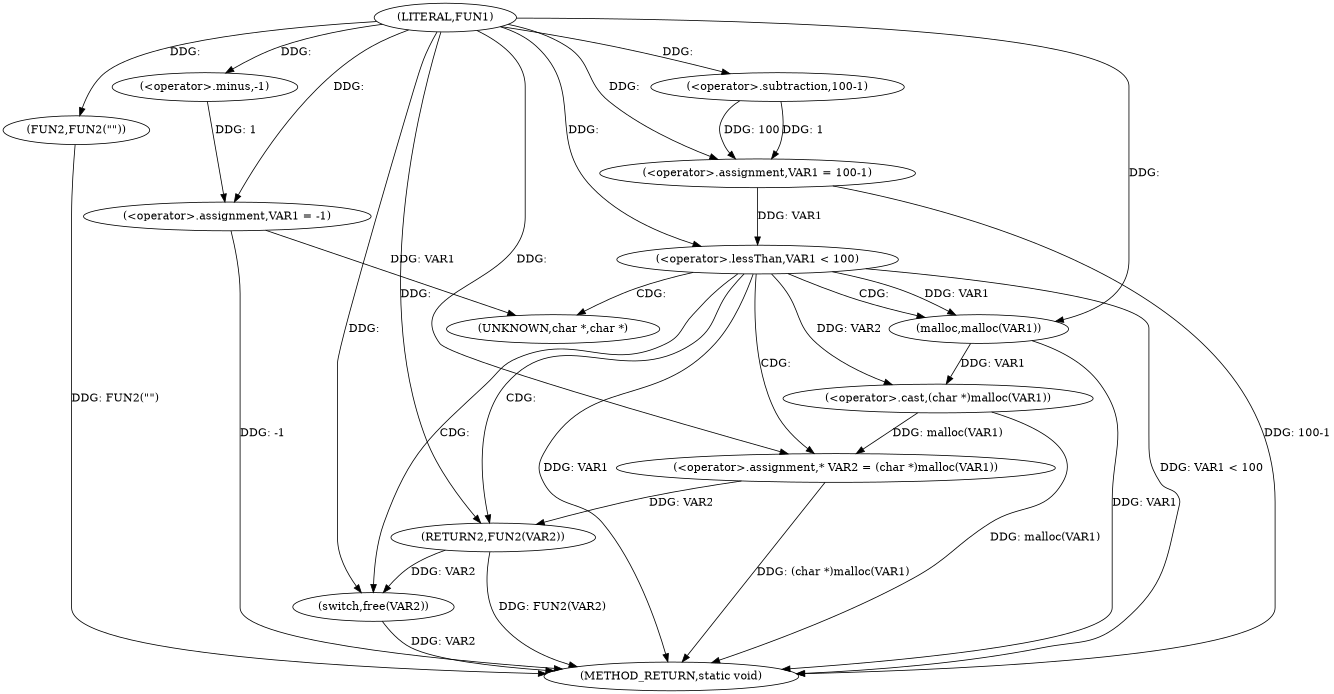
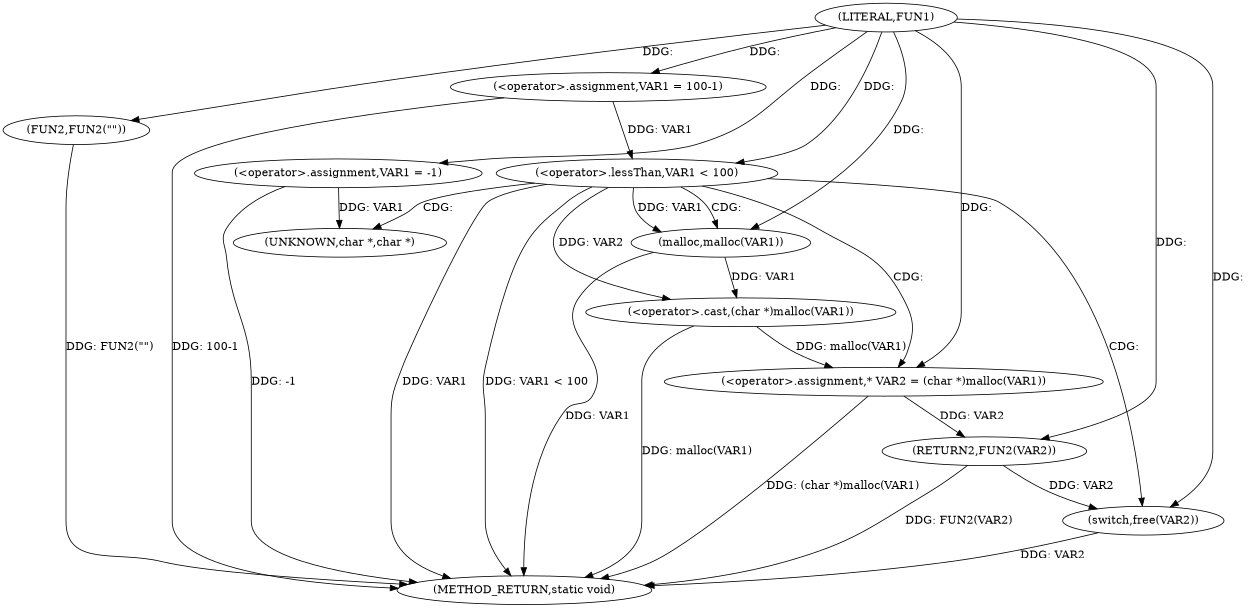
(205, 87) -> none
(778, 87) -> none
(572, 356) -> none
